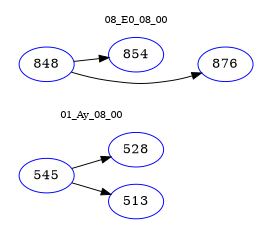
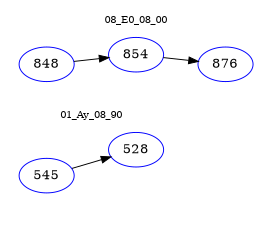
(131, 83) -> (176, 59)
(91, 116) -> (91, 116)
(136, 202) -> none
